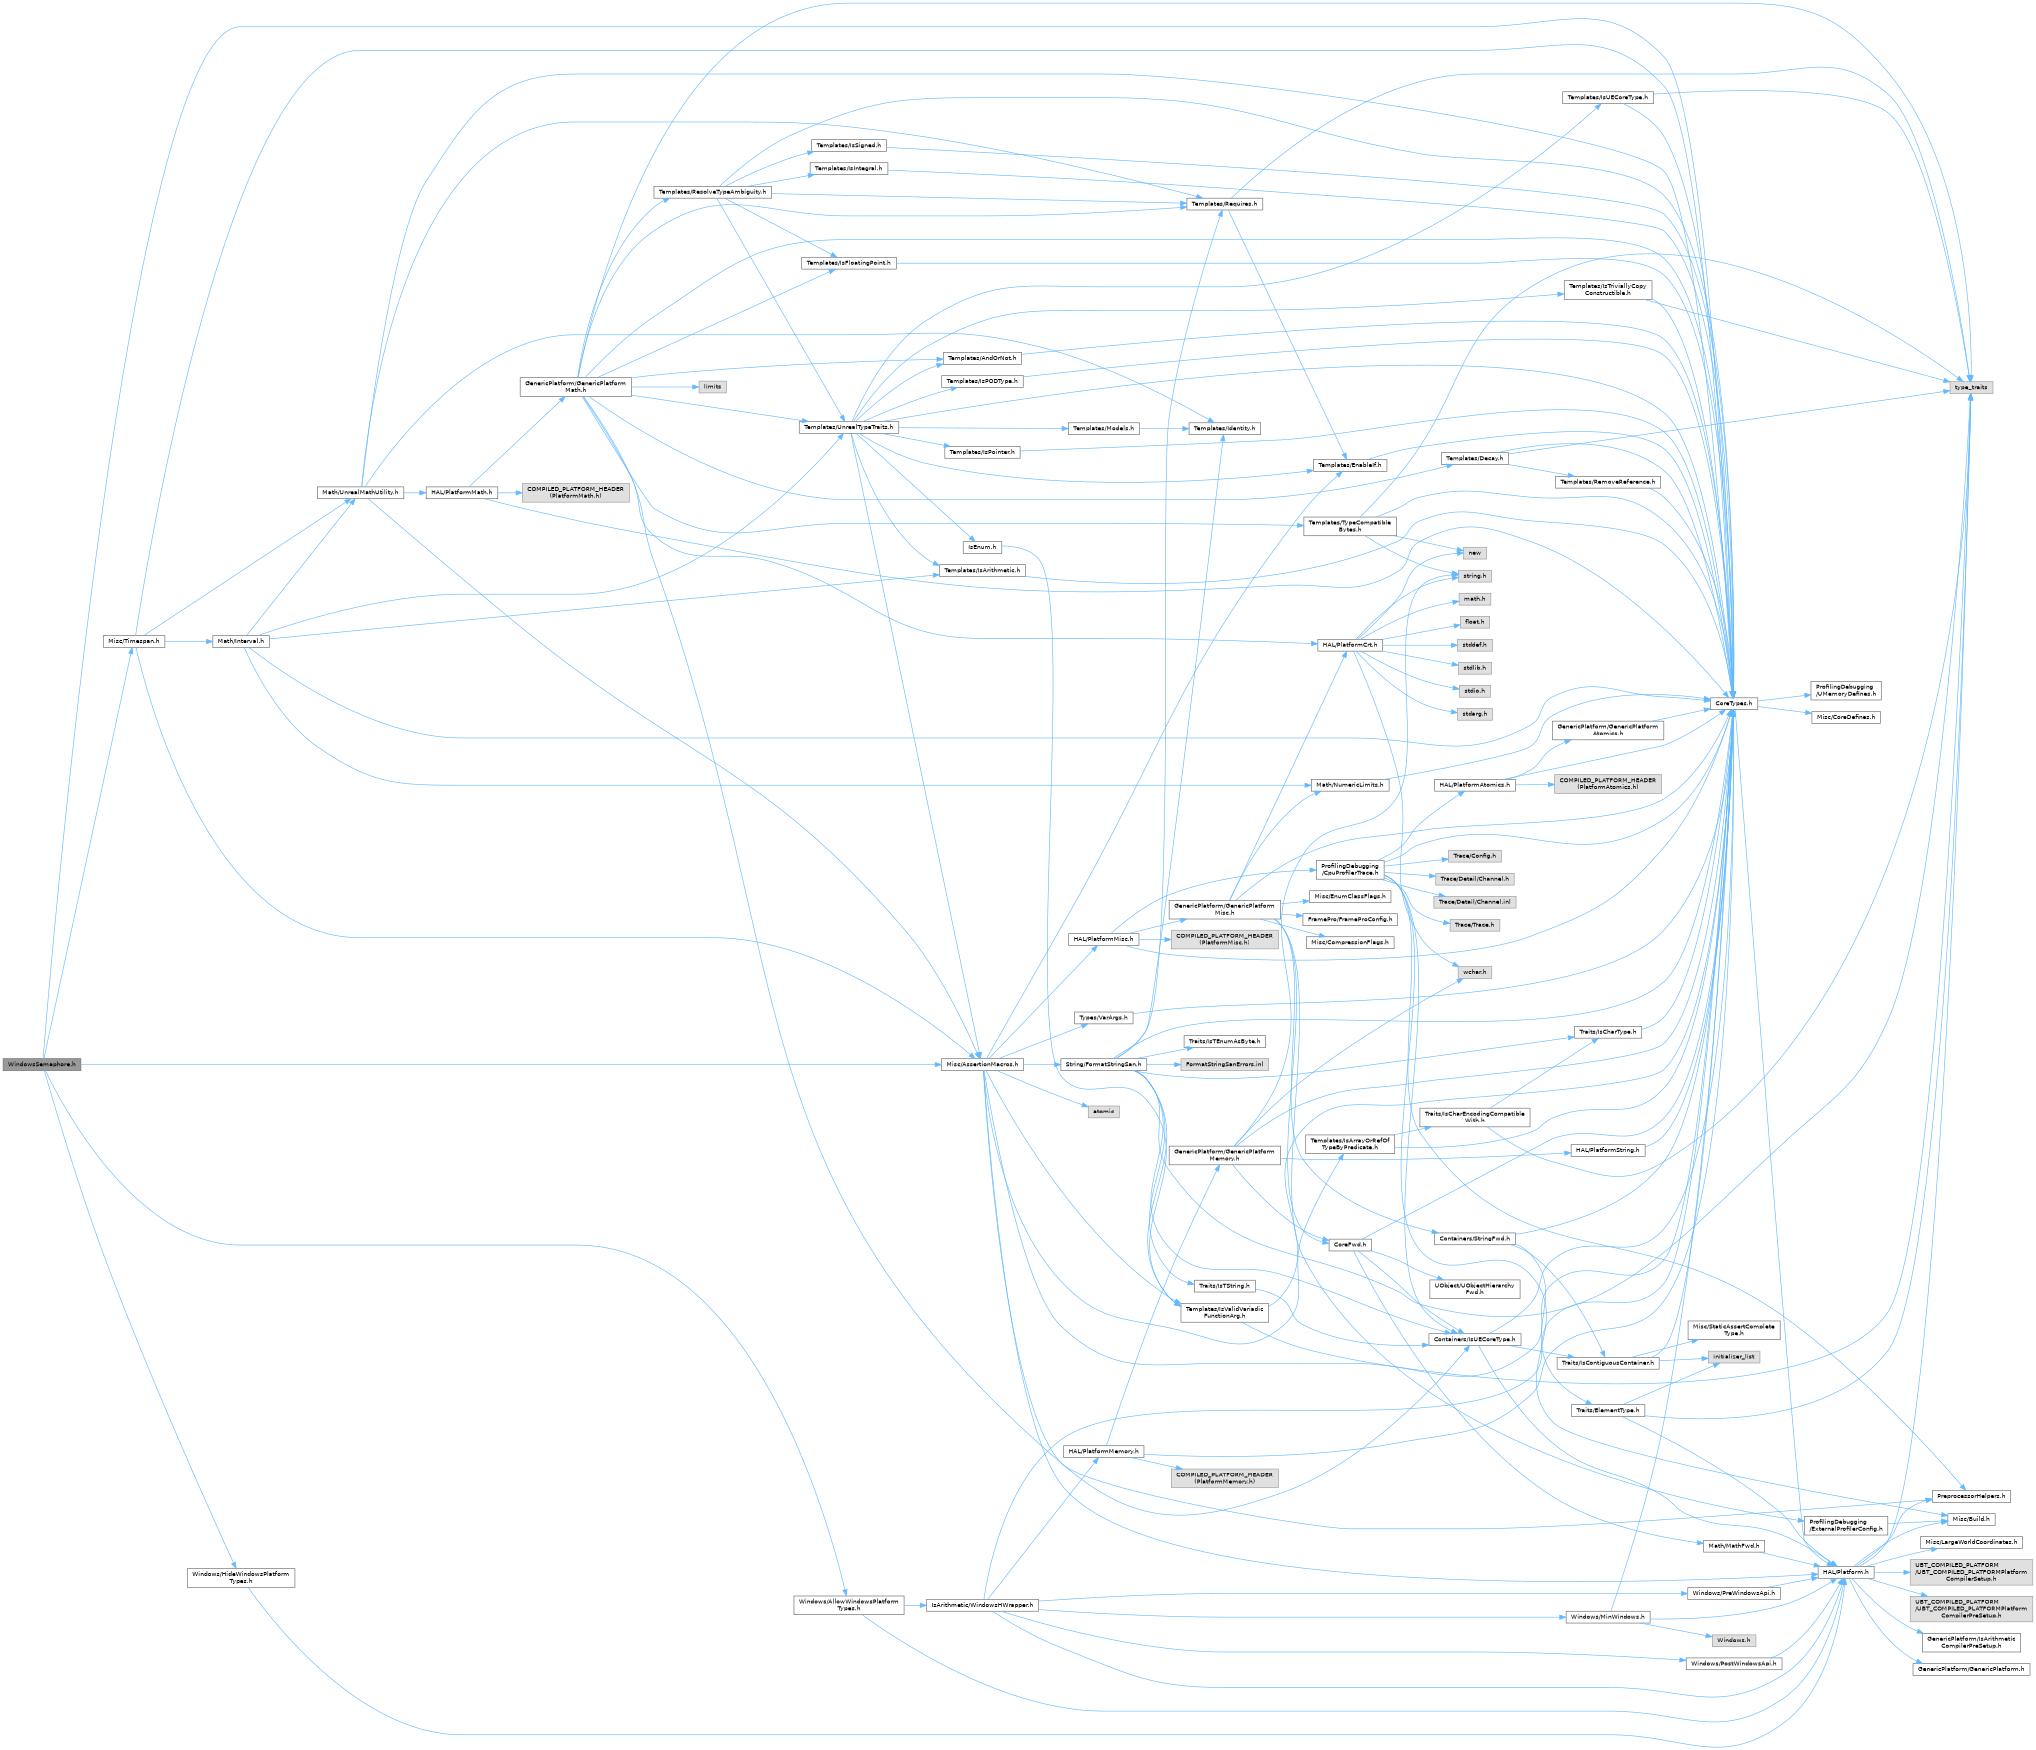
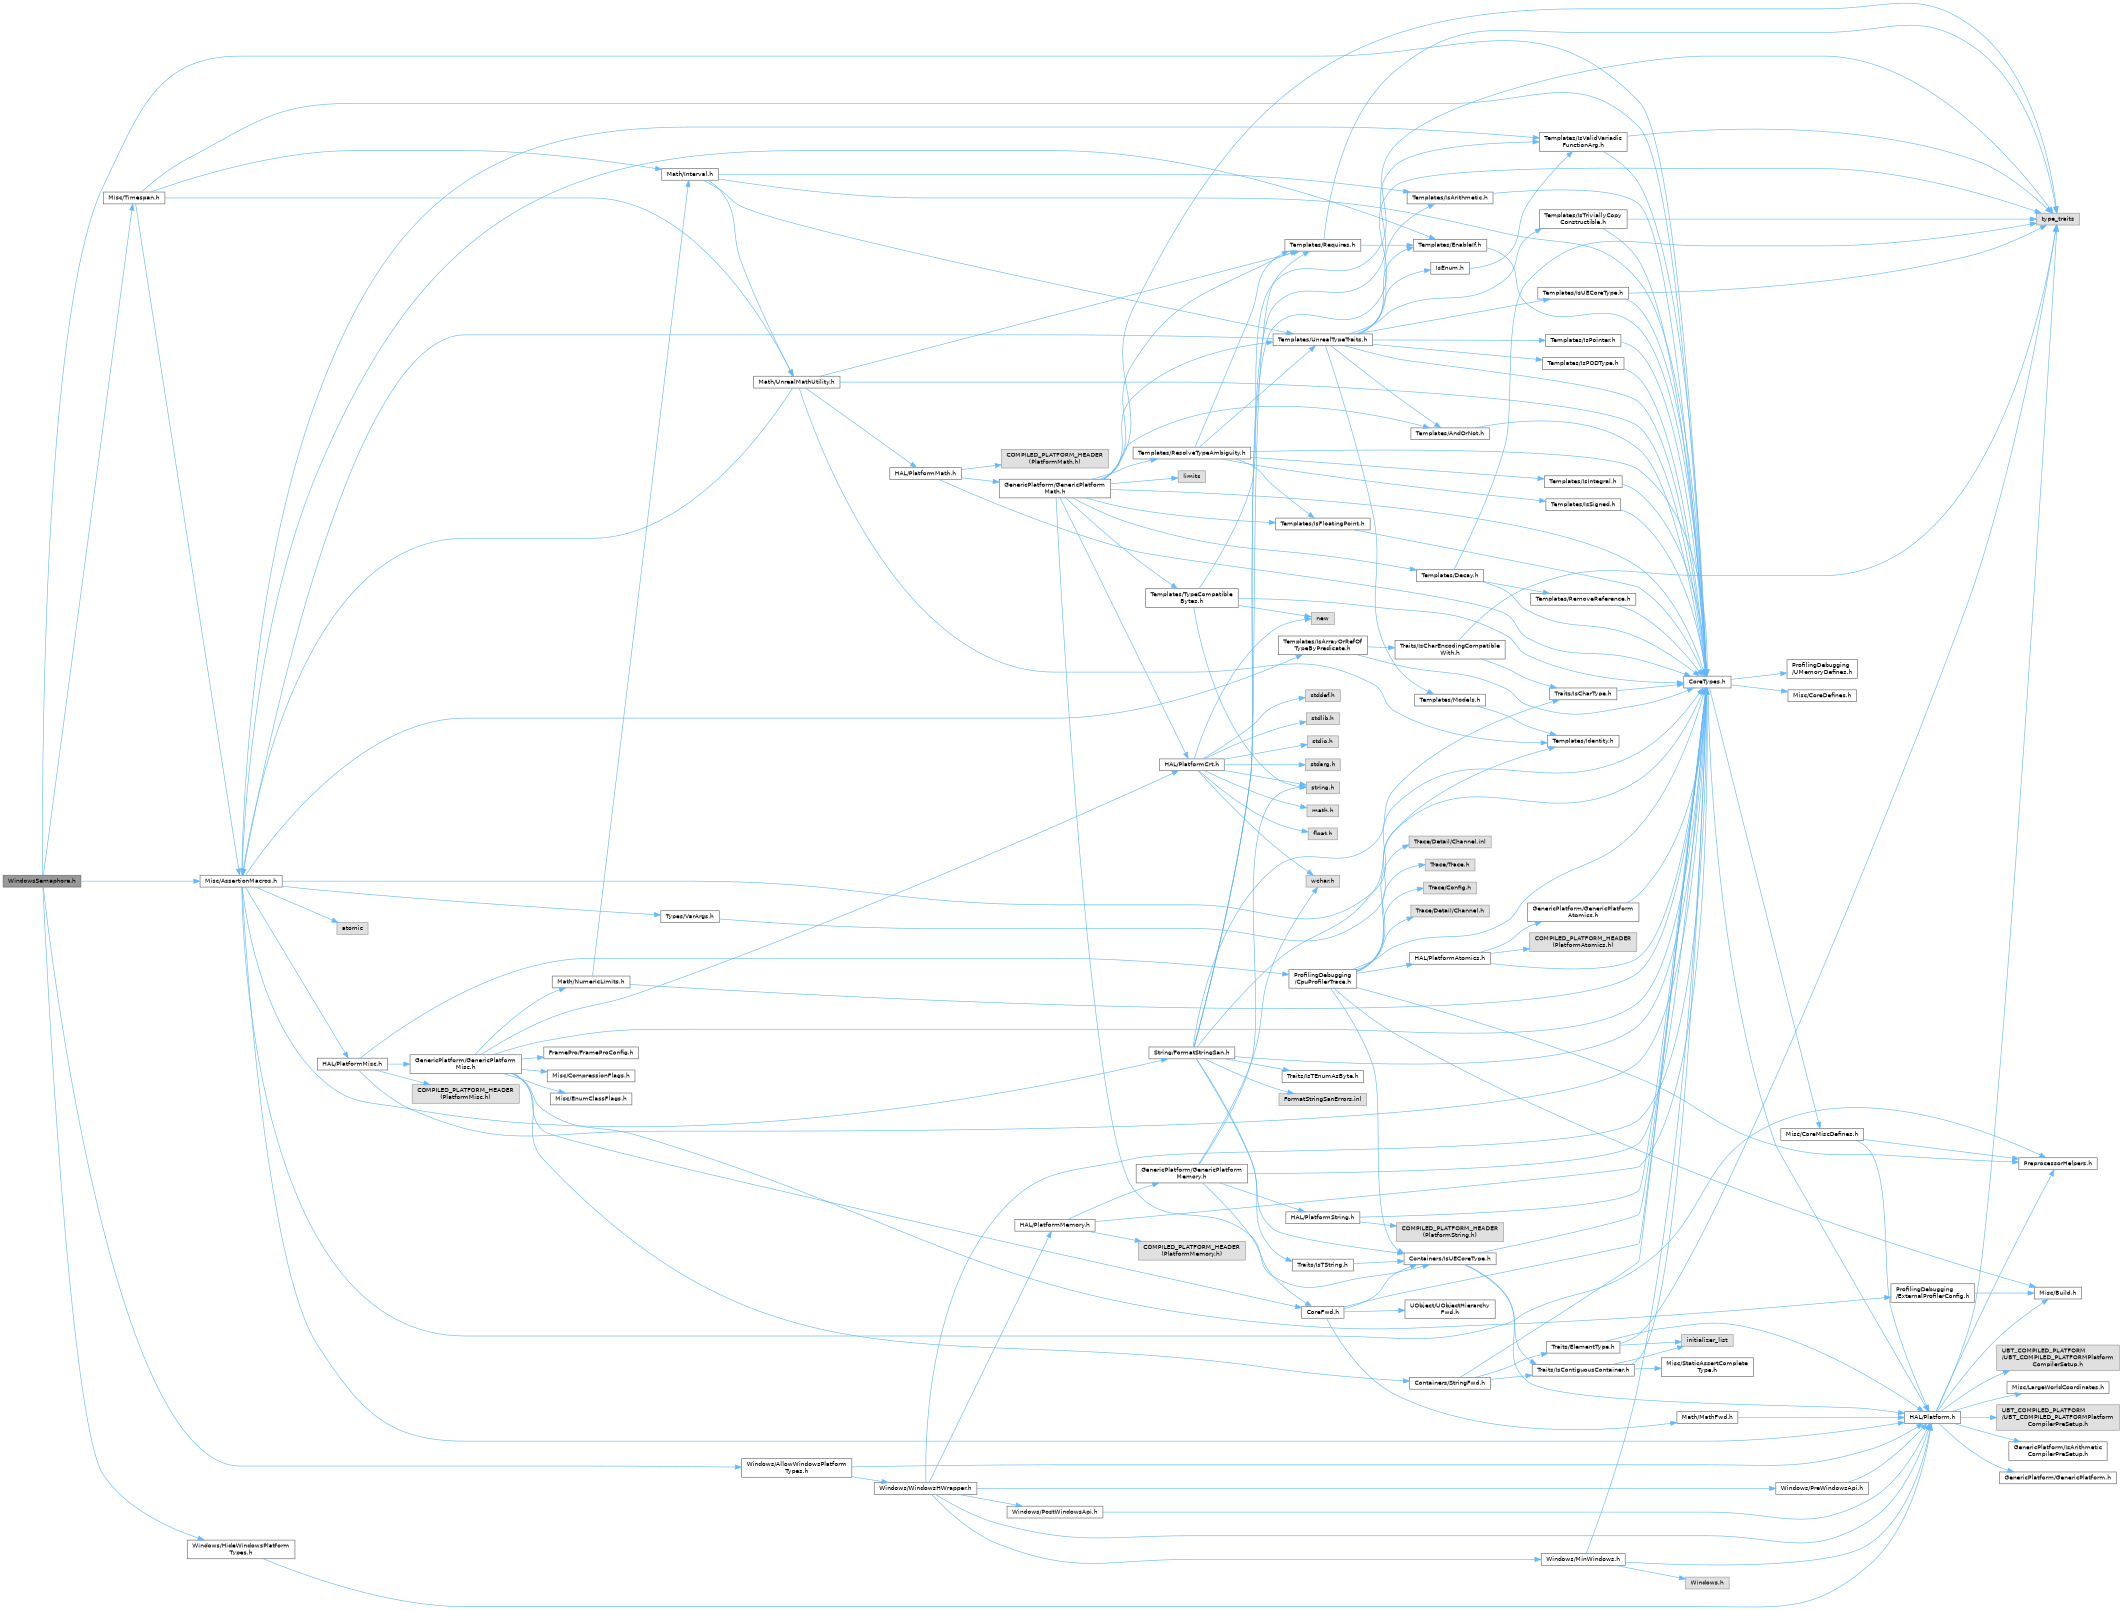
(773, 785) -> (640, 581)
none -> (1822, 1134)
none -> (1450, 1232)
(982, 1605) -> (926, 1488)
